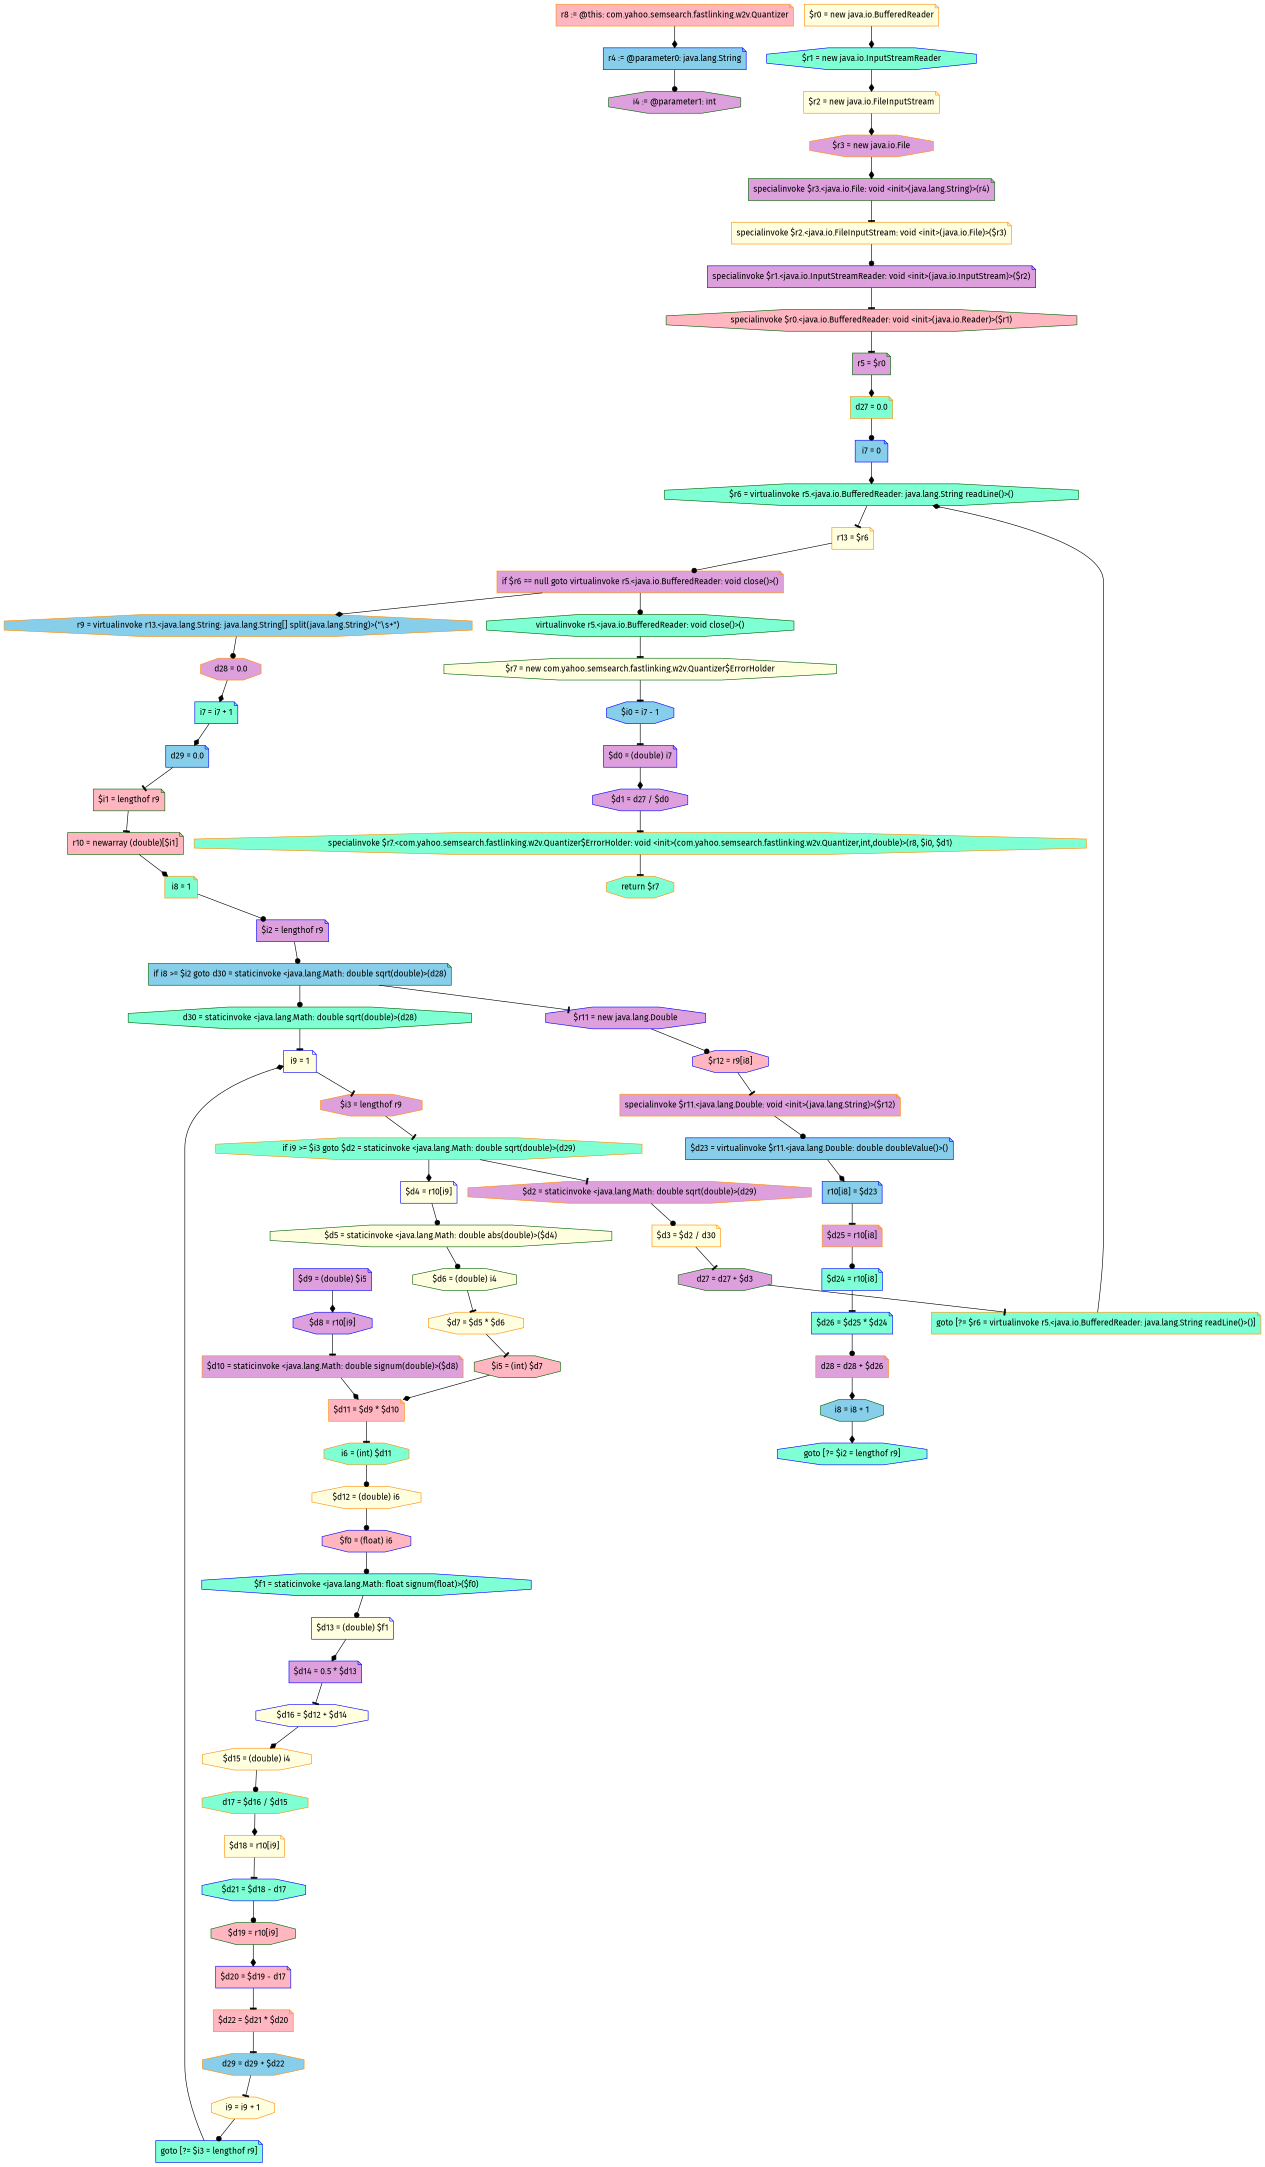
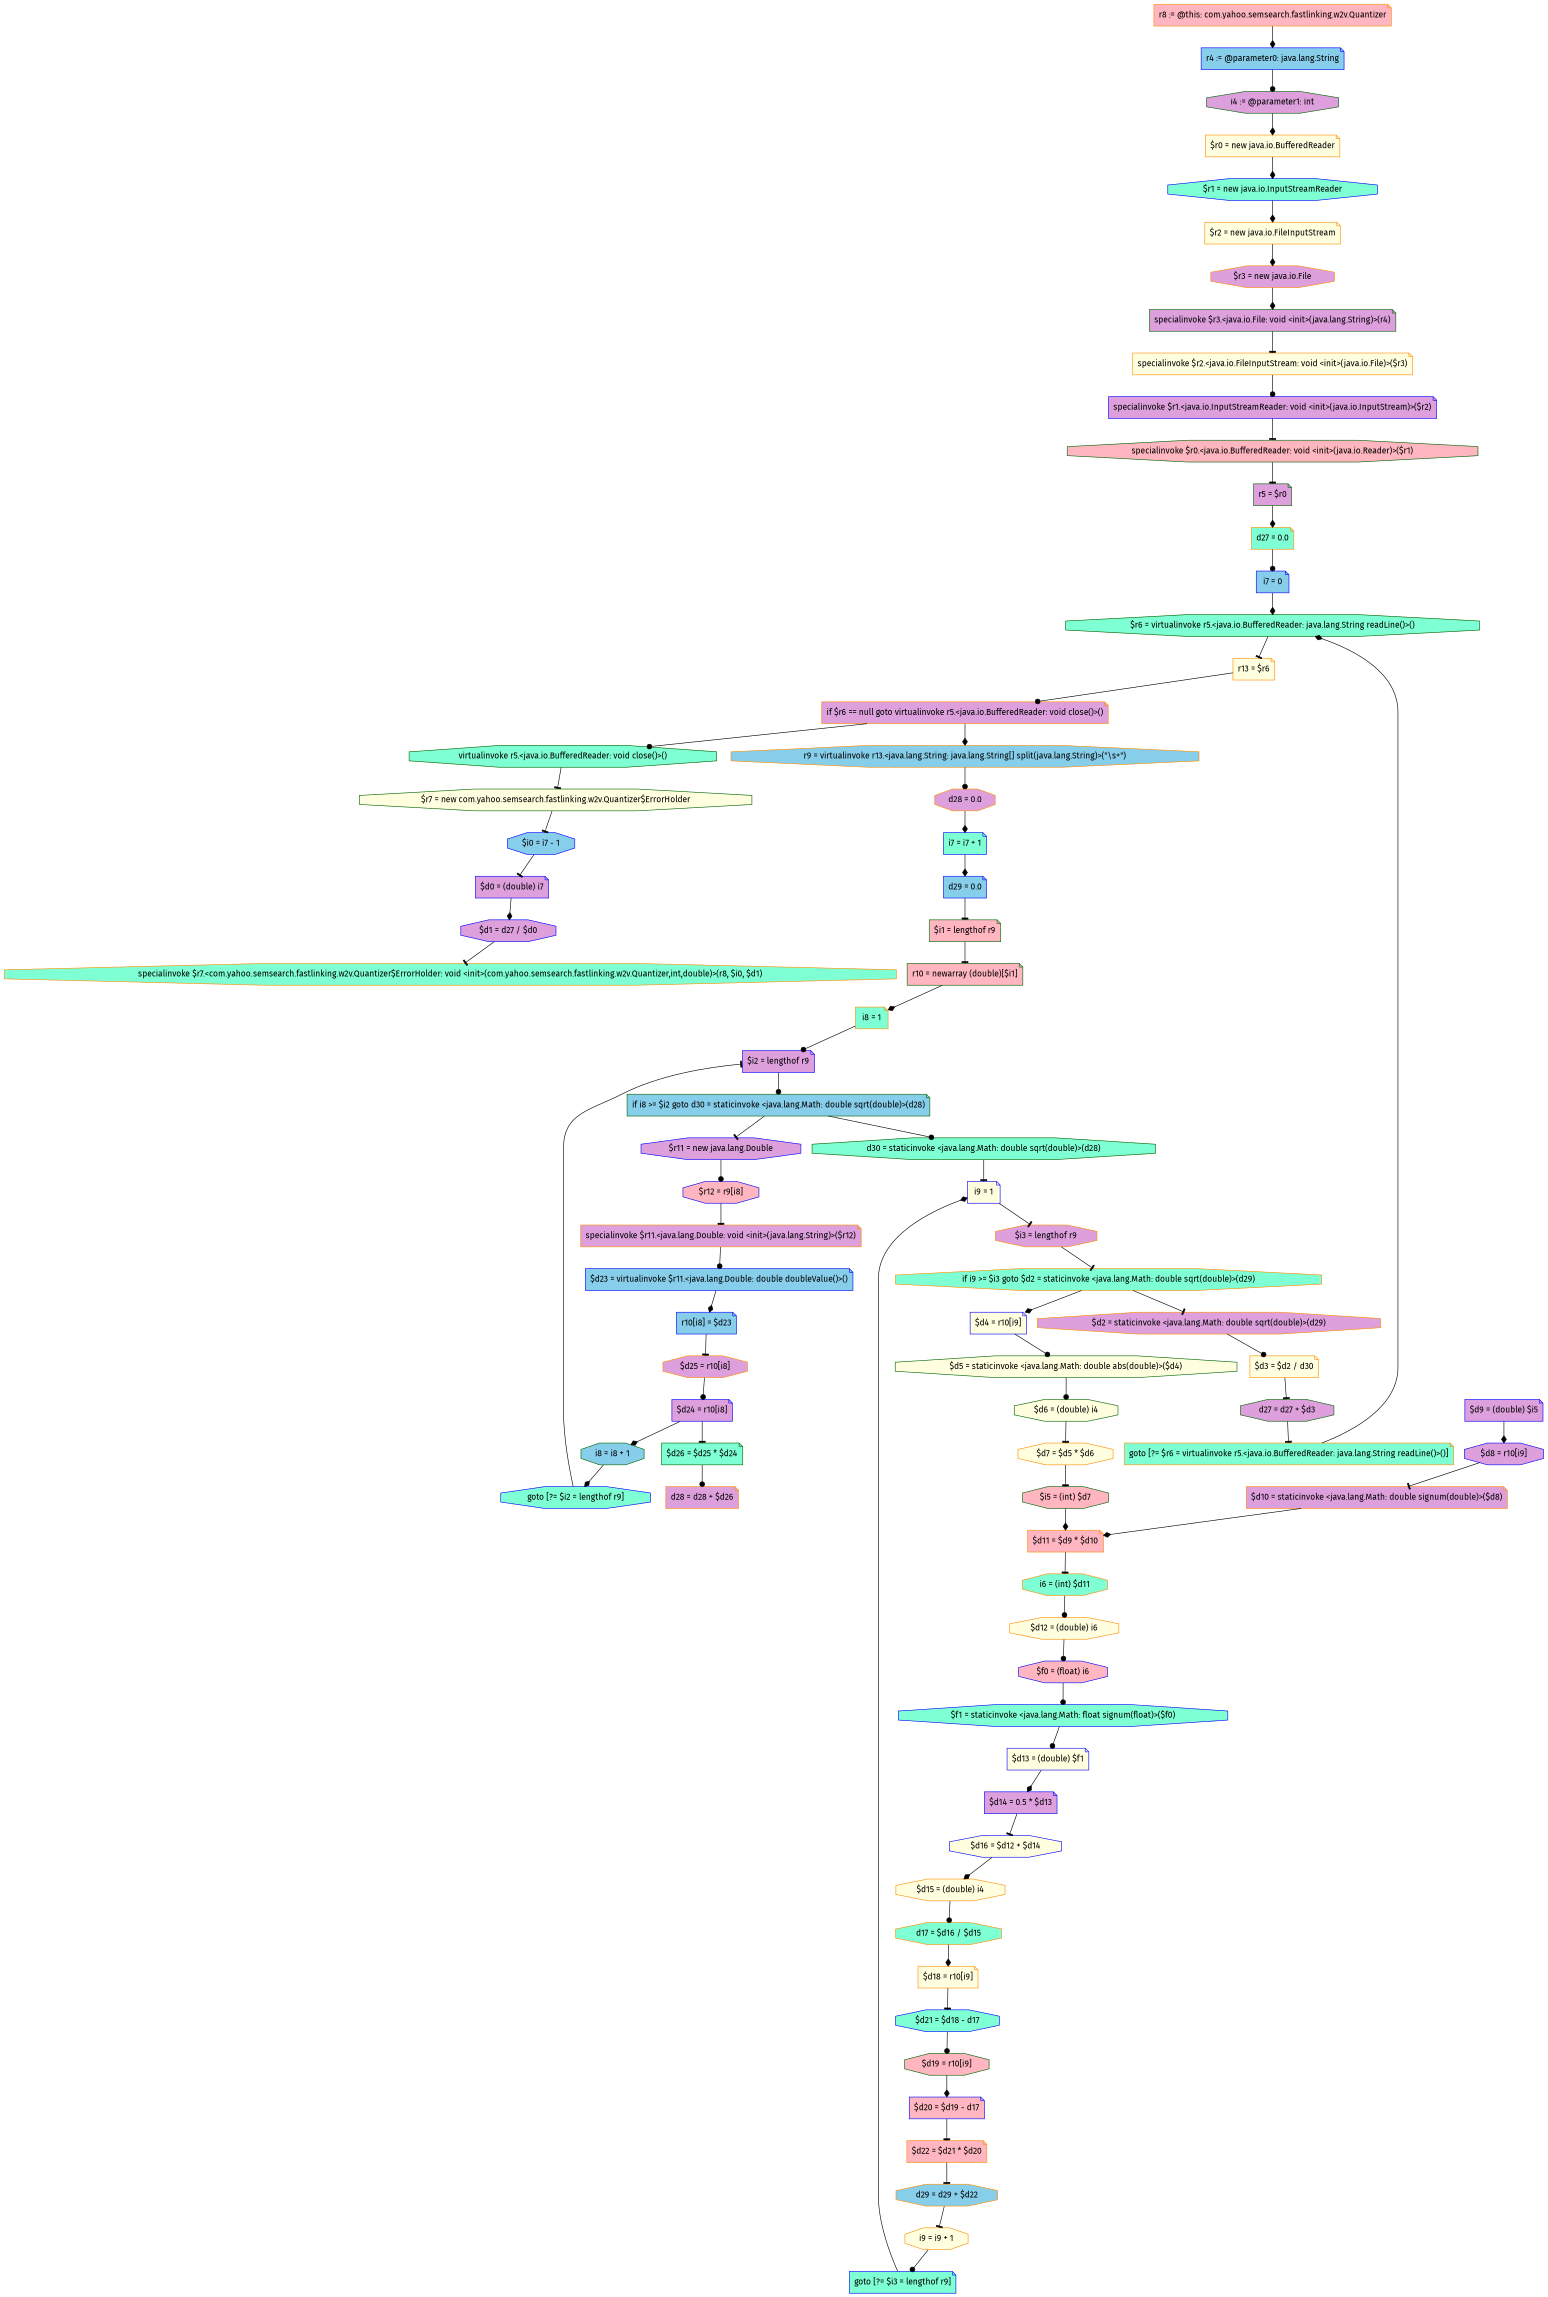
none -> (1273, 121)
(640, 887) -> none
none -> (564, 1214)
(852, 1236) -> (705, 1367)
(852, 1280) -> (702, 1410)
(852, 1323) -> (702, 1454)
(852, 1385) -> (659, 1431)
